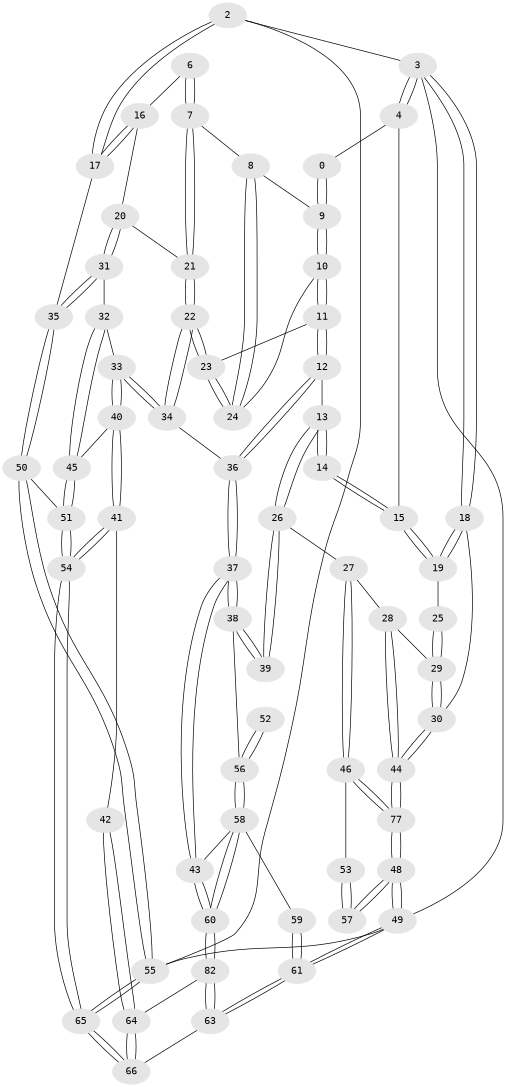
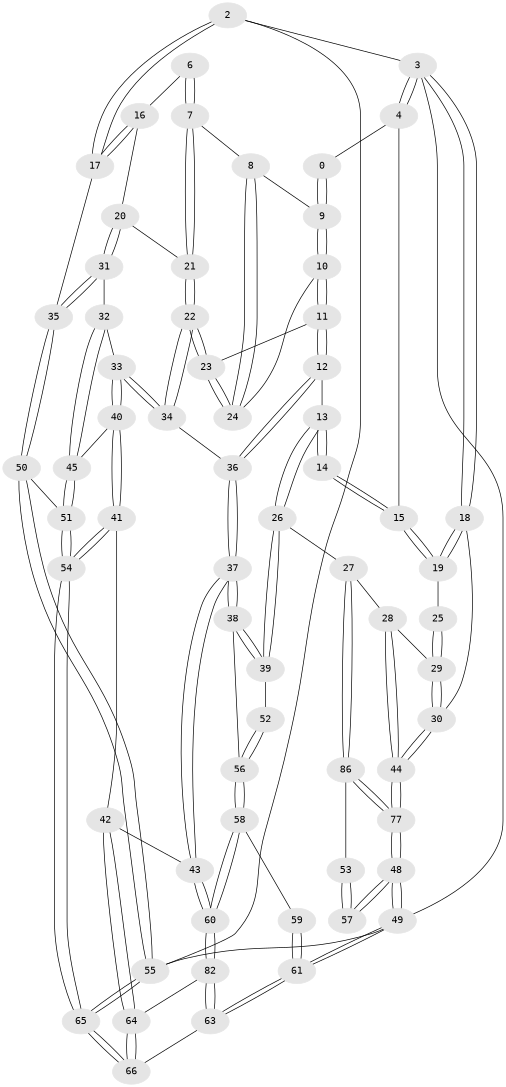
none -> (265, 694)
(346, 770) -> (346, 770)
(217, 845) -> (150, 845)
